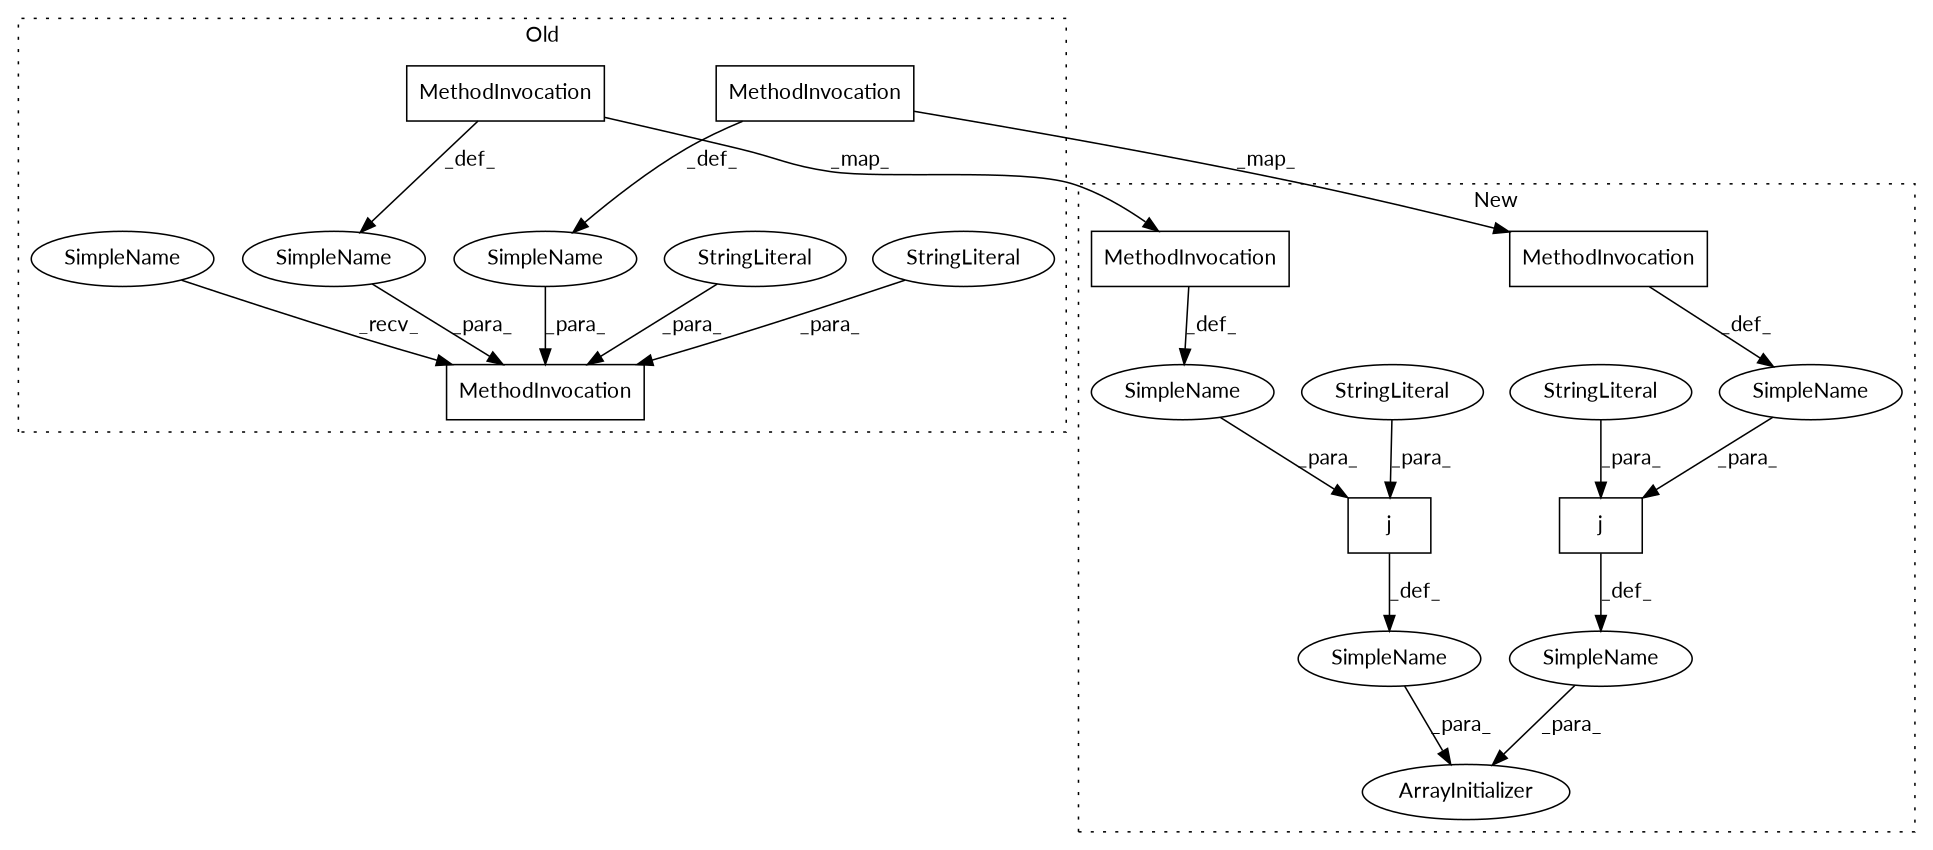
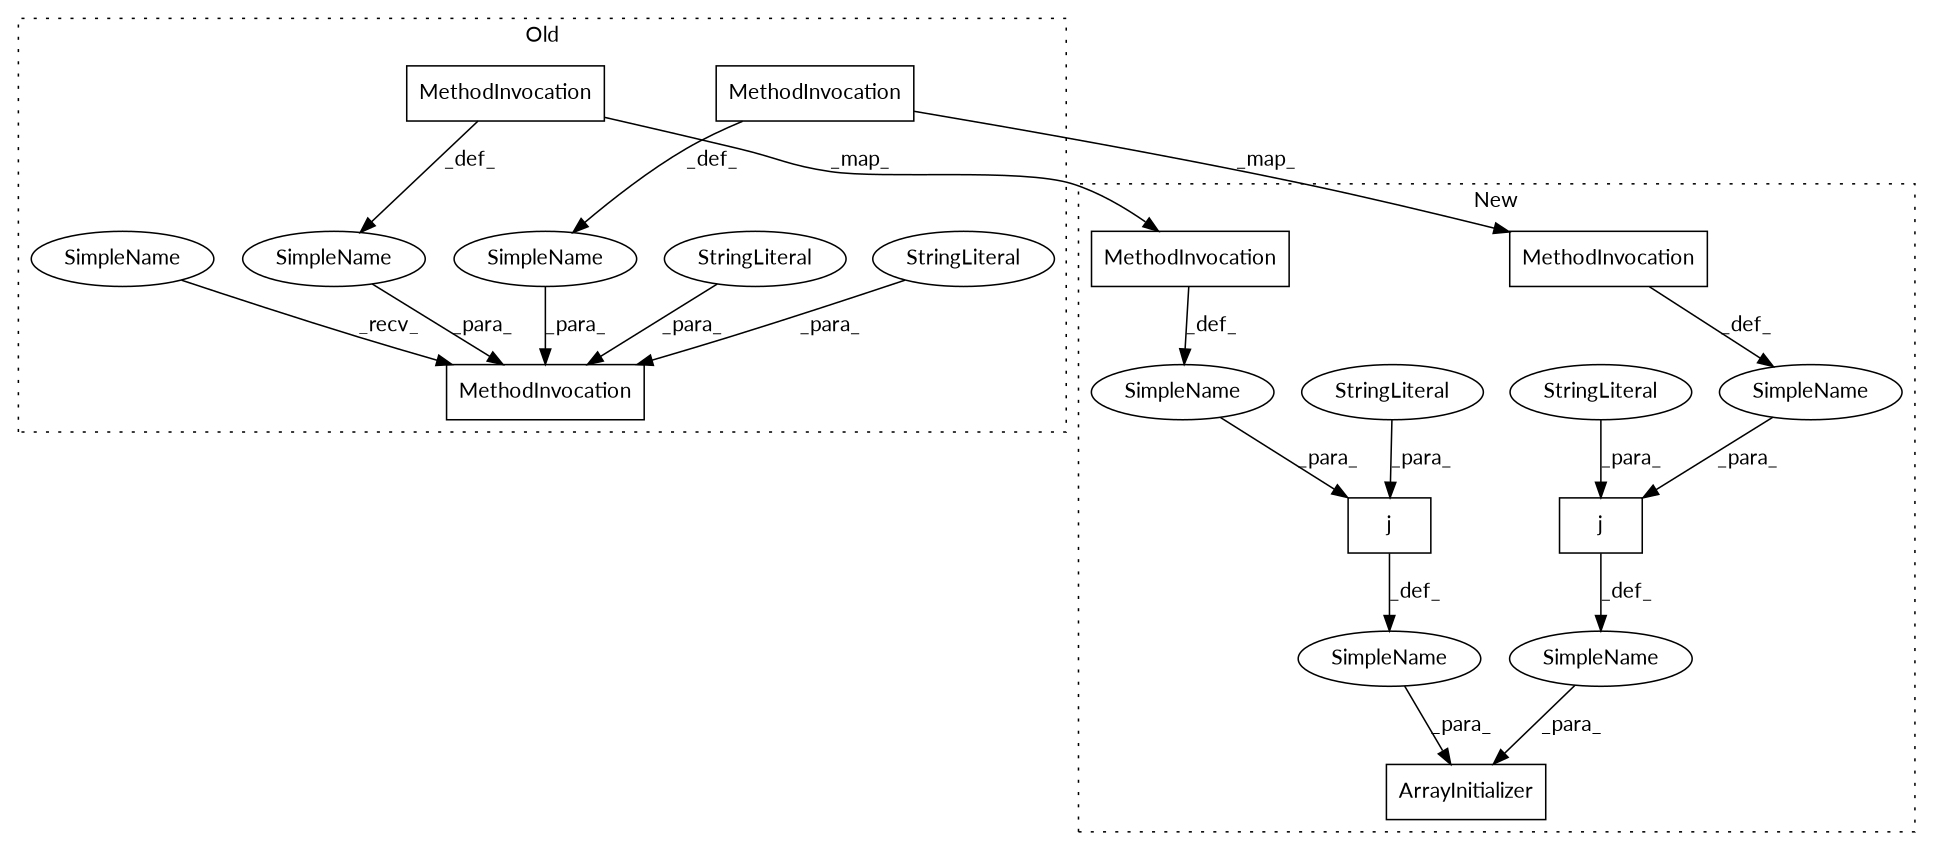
(1466, 792) -> (1466, 792)
